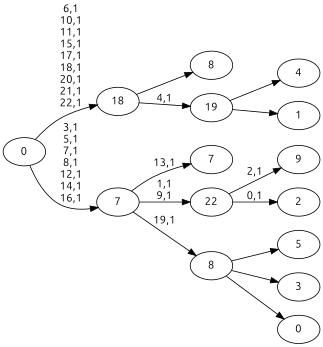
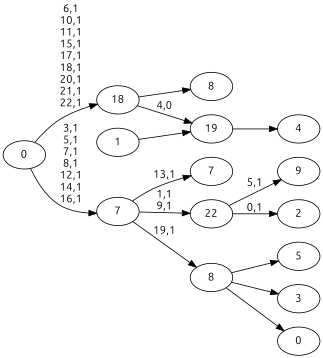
(165, 99) -> (165, 106)
(251, 111) -> (161, 136)
(255, 172) -> (255, 183)
